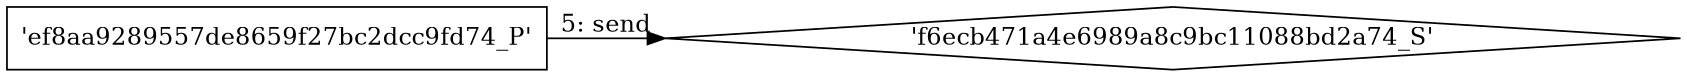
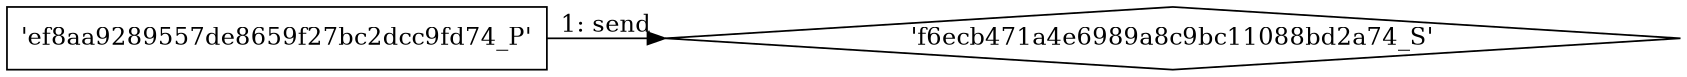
(606, 25) -> (606, 25)
